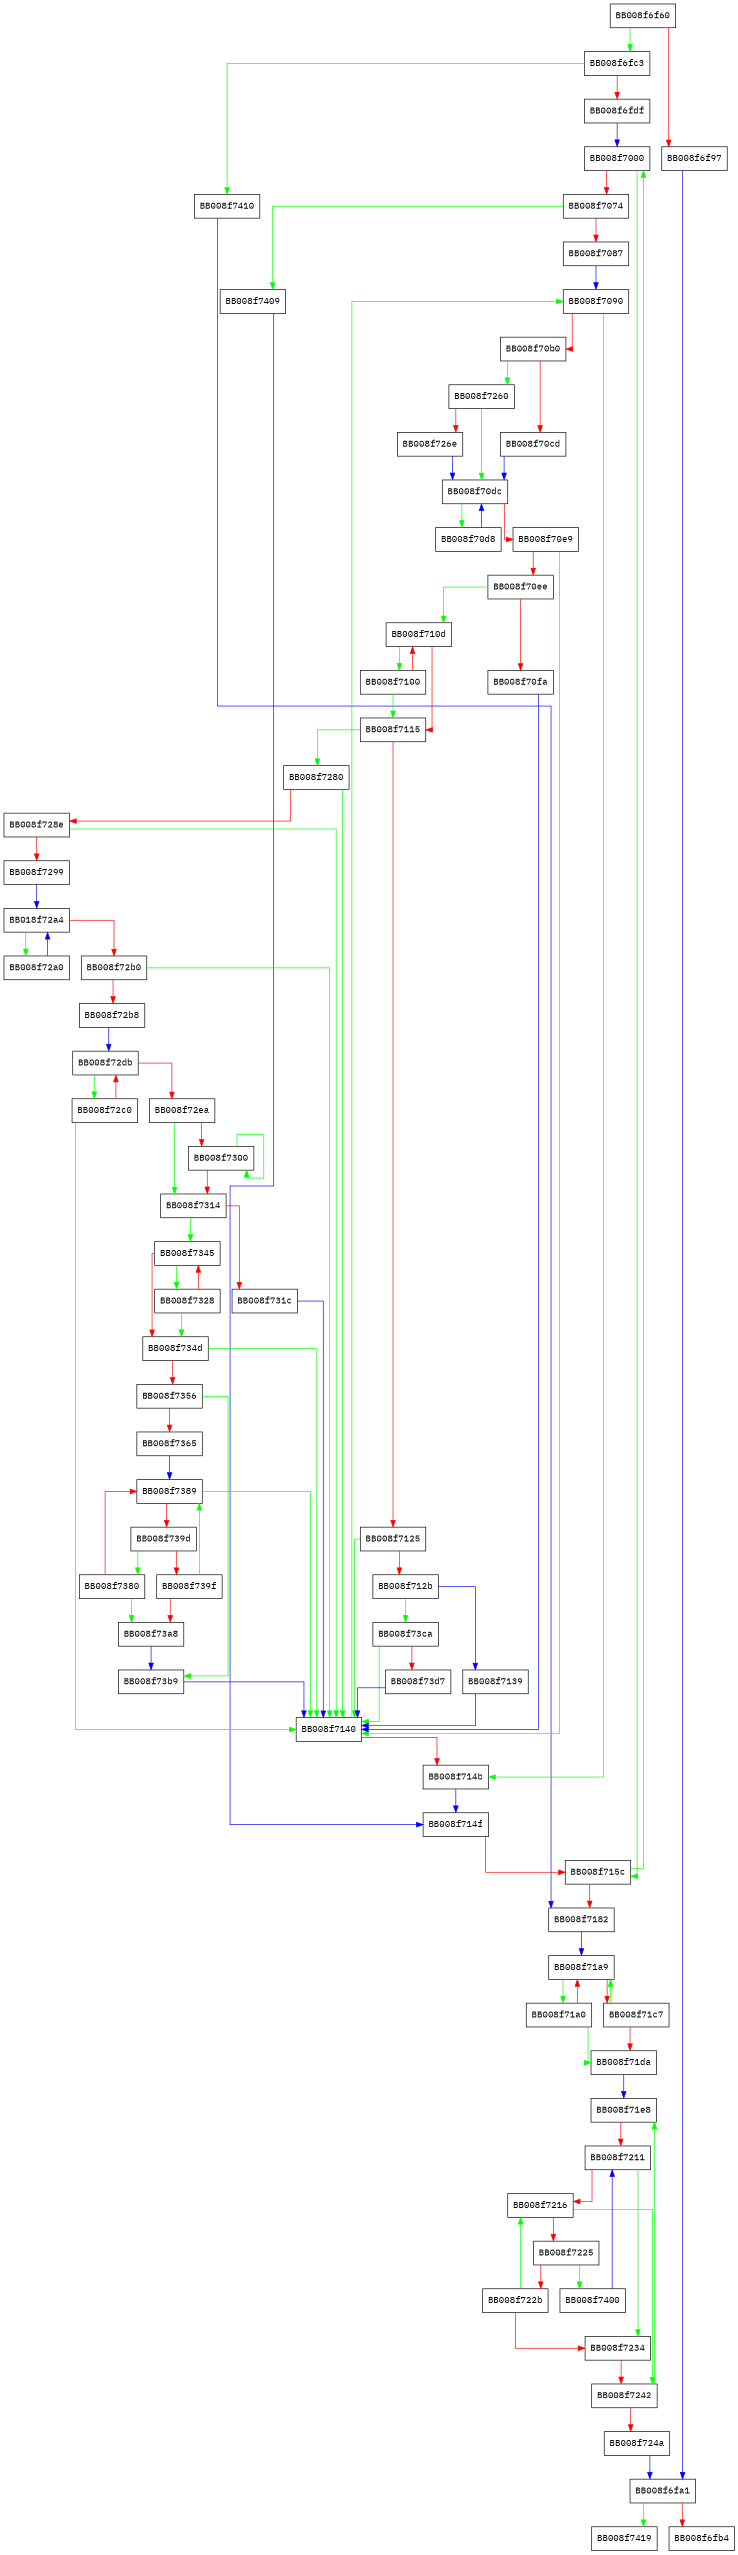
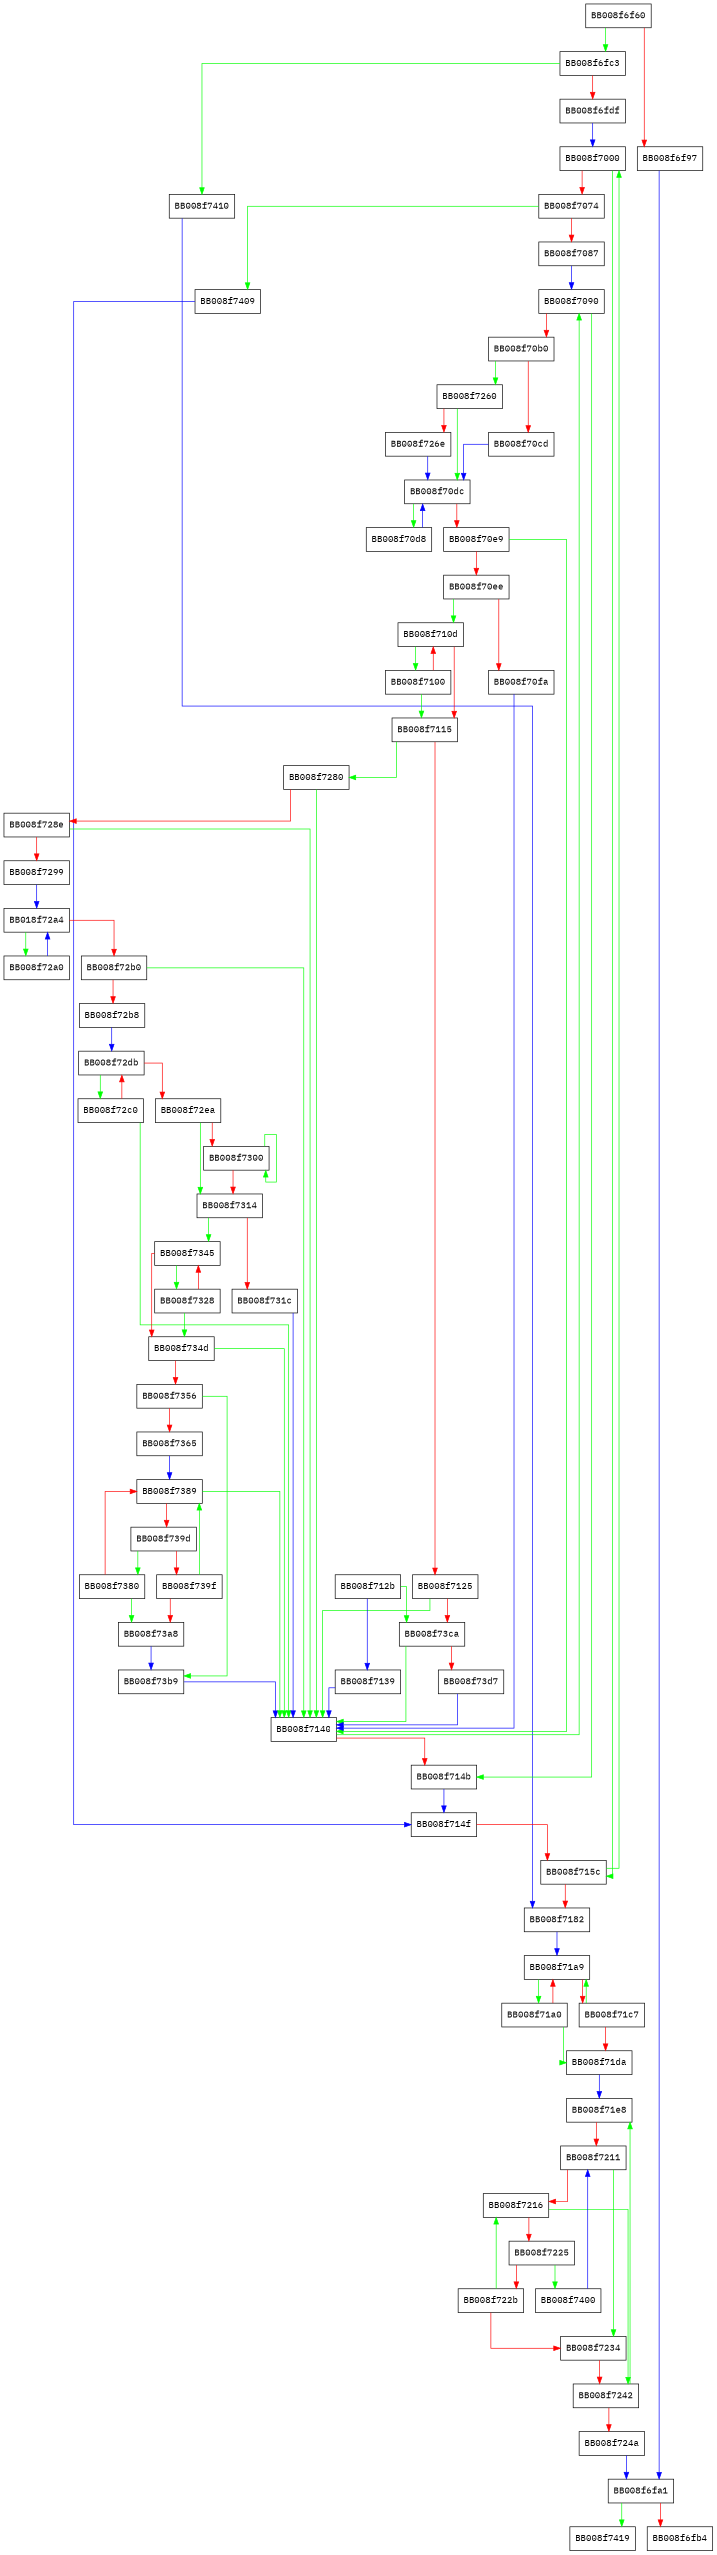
(399, 1559) -> (447, 1607)
